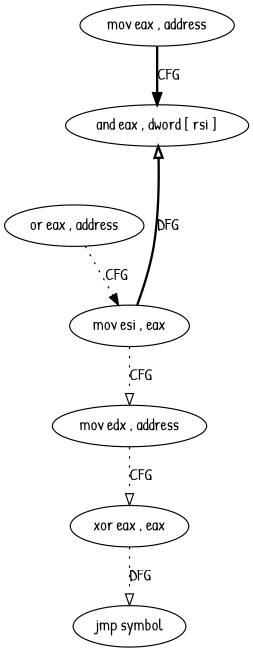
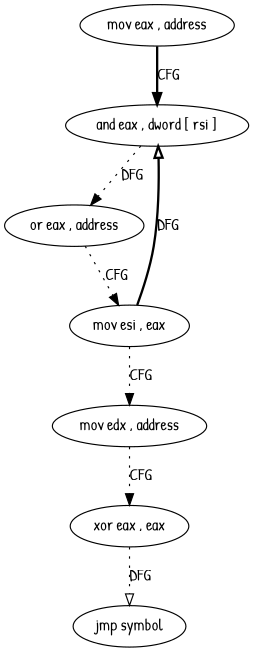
none -> (120, 171)
(130, 370) -> (130, 370)
(130, 470) -> (130, 470)
